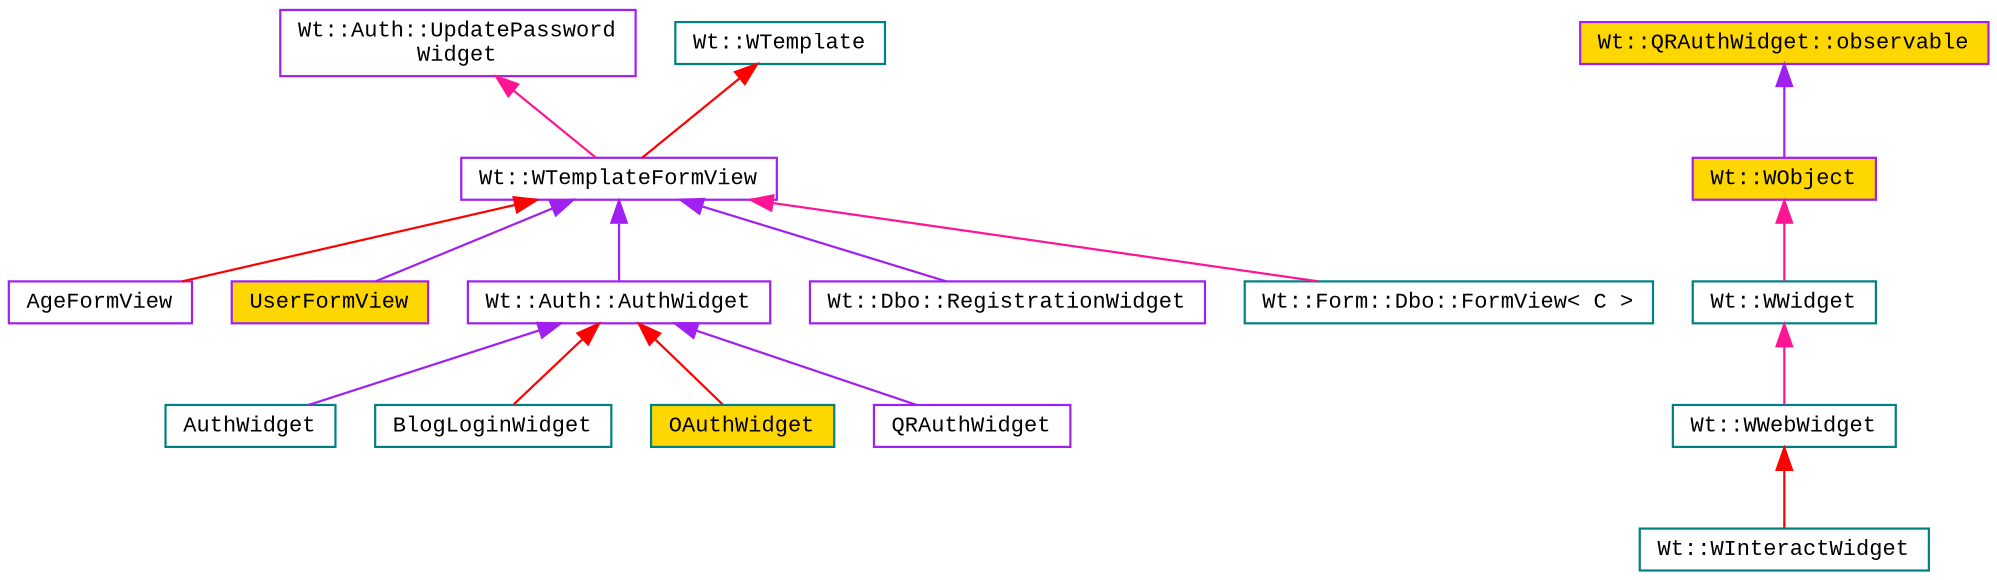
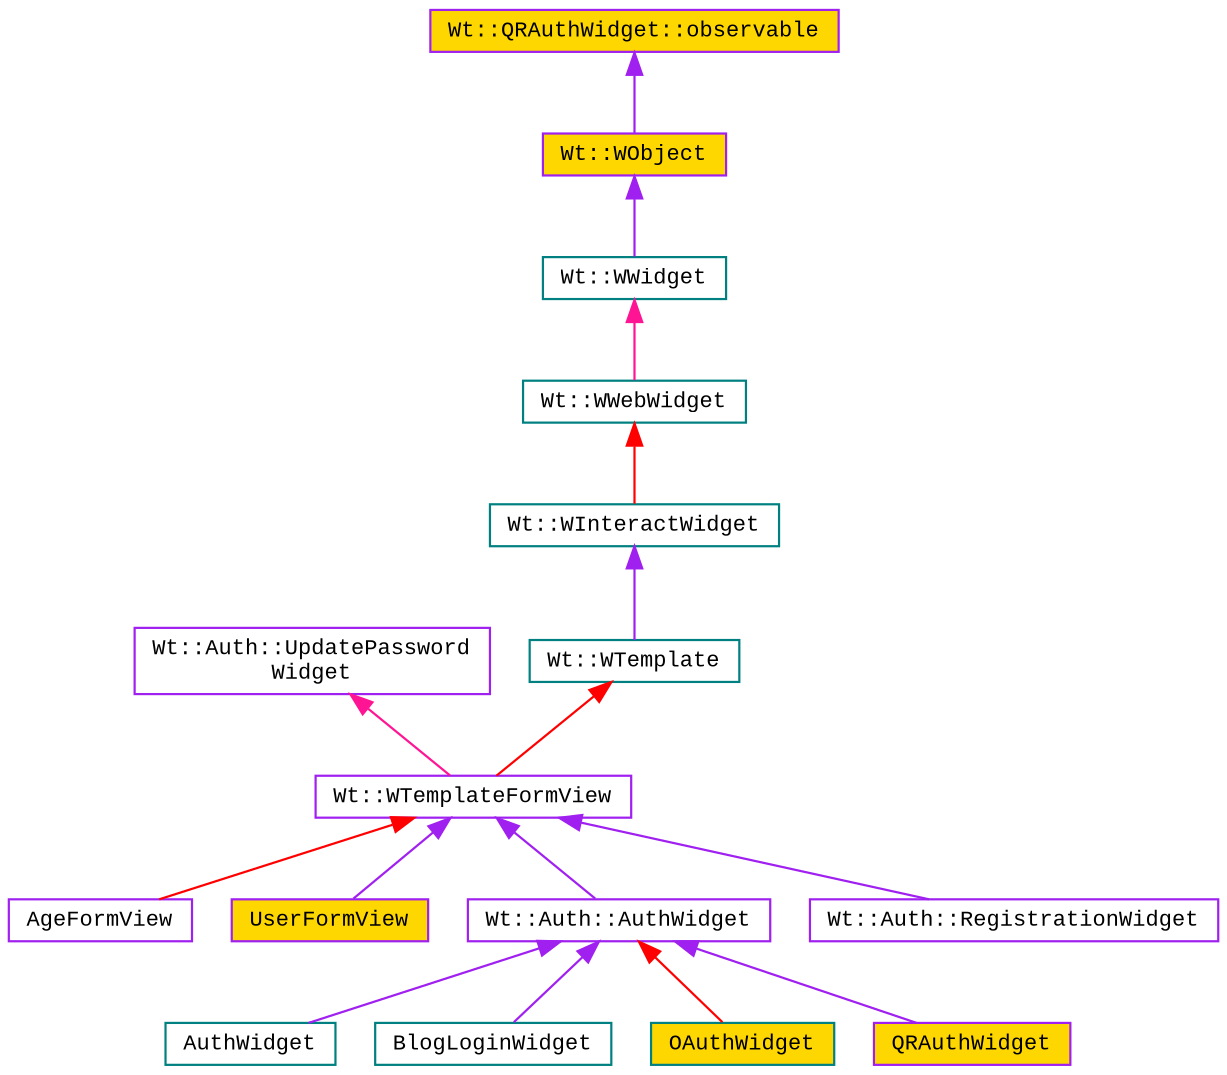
(1784, 252) -> (634, 228)
(1007, 302) -> (1014, 920)
(1449, 302) -> none
(548, 372) -> (548, 990)
(972, 426) -> (972, 1044)
none -> (634, 604)
